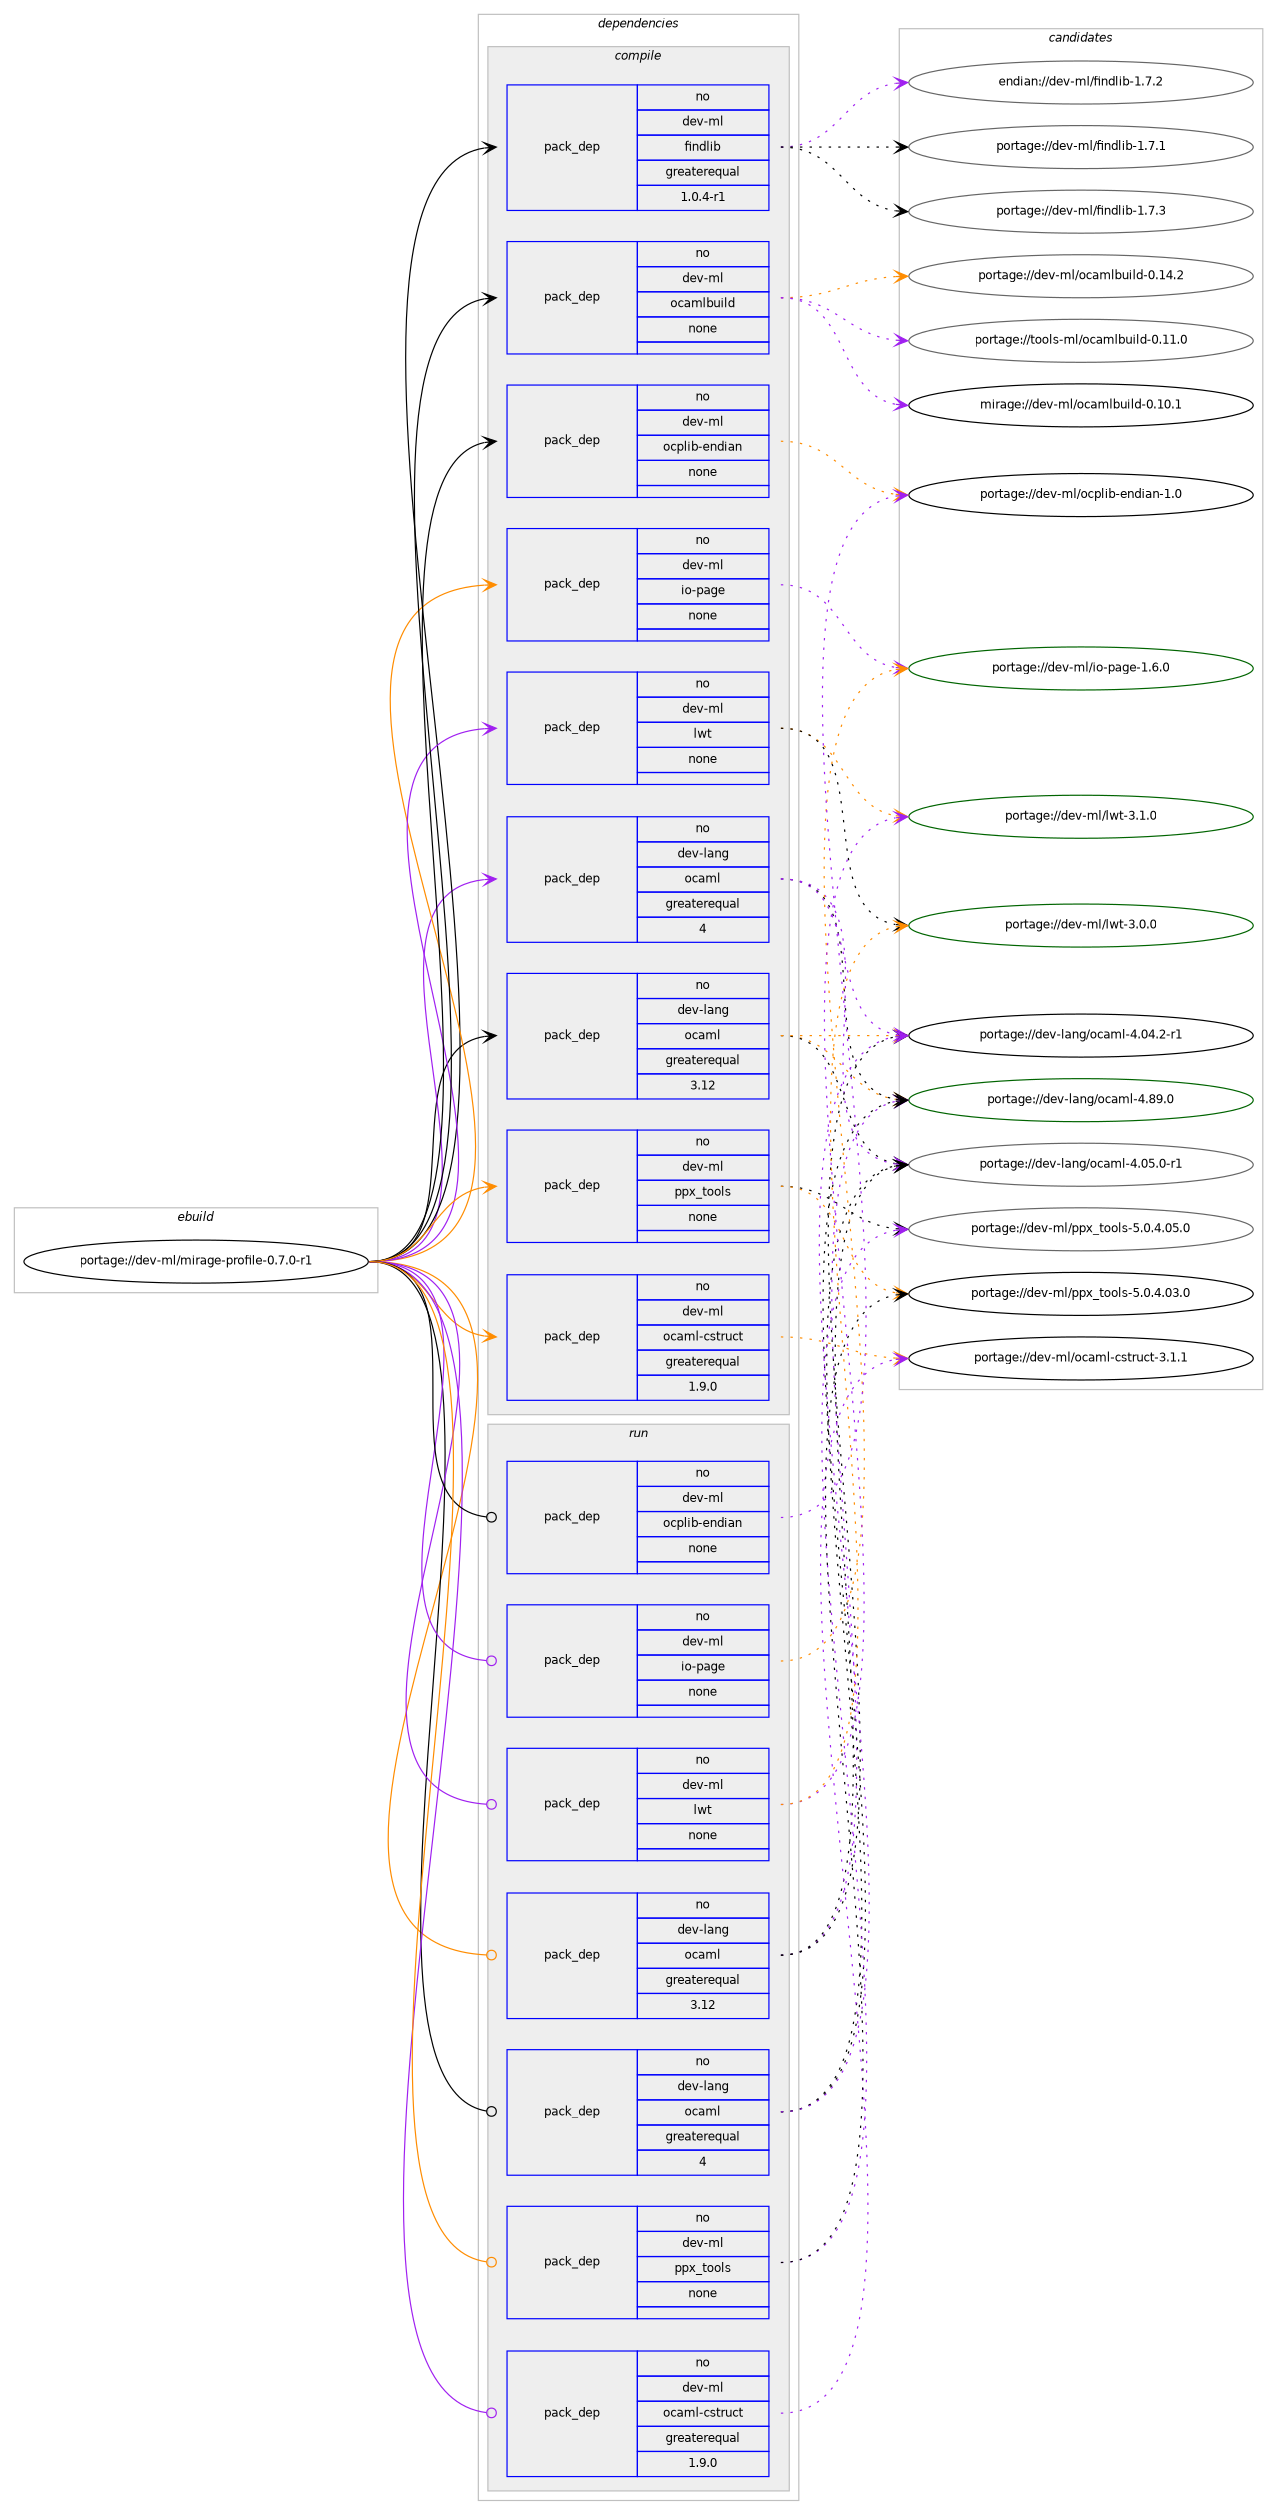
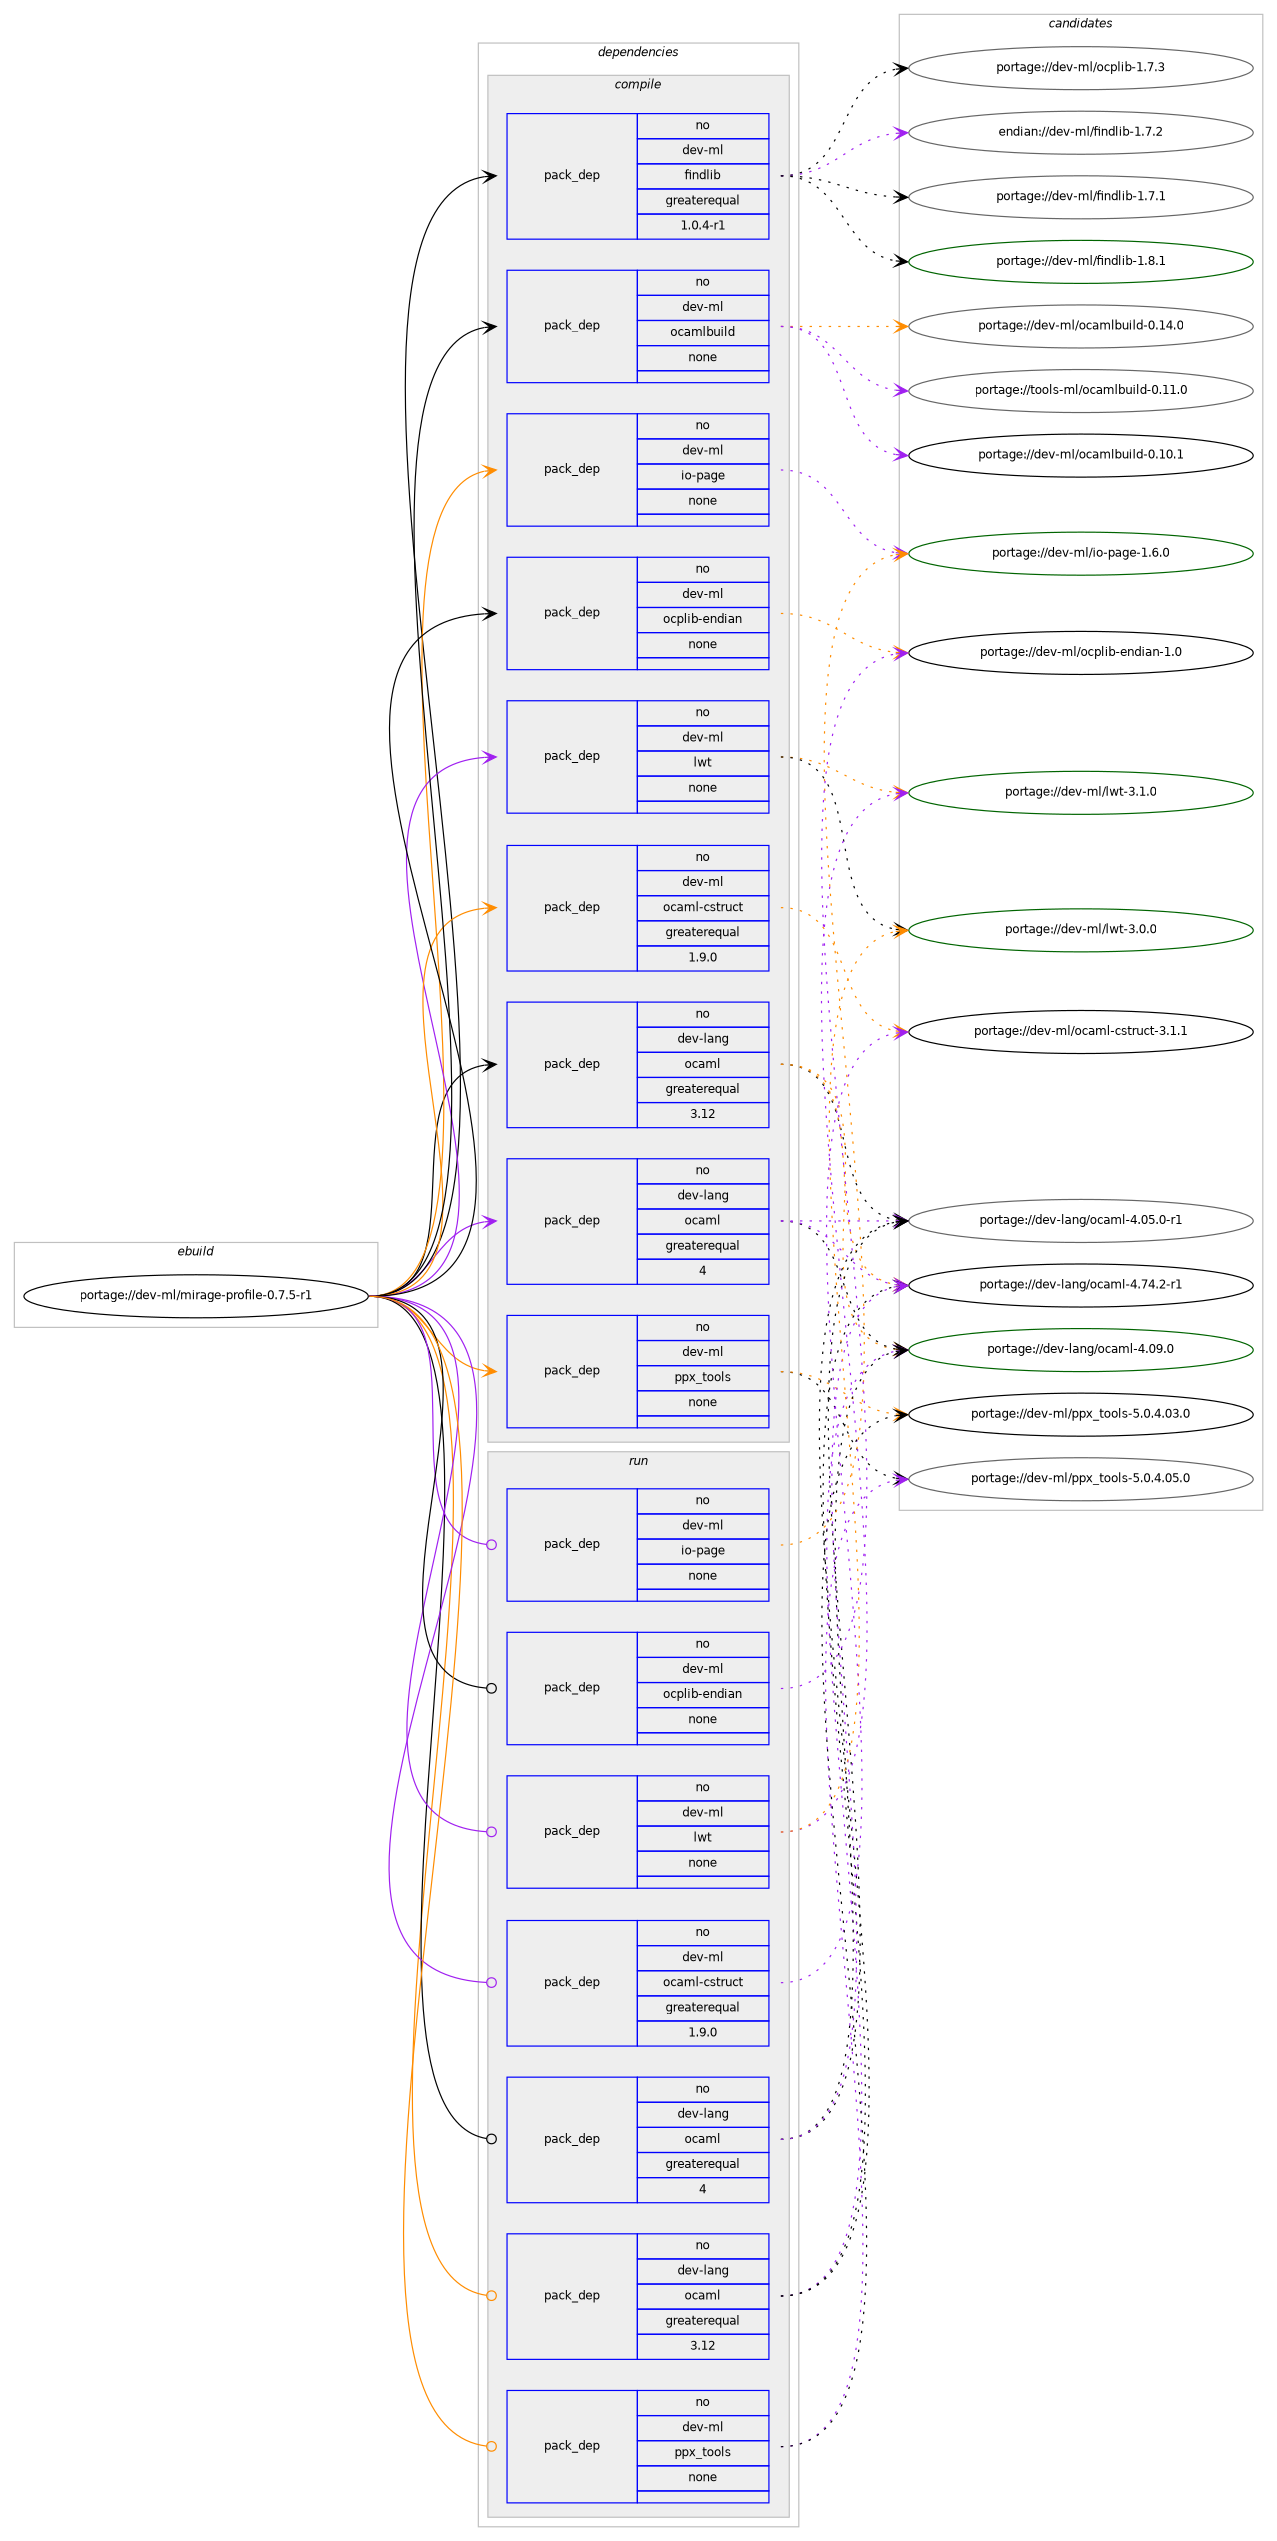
(1081, 212) -> (1081, 68)
none -> (1081, 262)
(1081, 276) -> (1081, 326)
(1081, 405) -> (1081, 456)
(1081, 1036) -> (1081, 1286)
(1081, 1100) -> (1081, 1350)
(196, 1262) -> (196, 1296)
